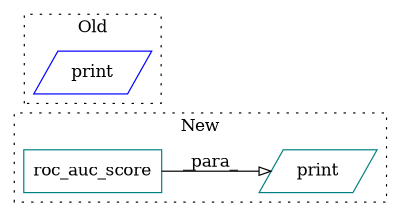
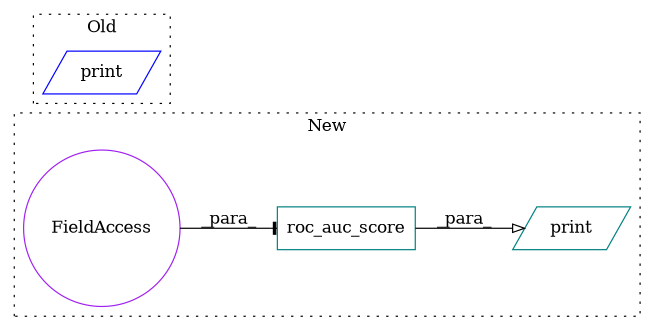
none -> (102, 228)
